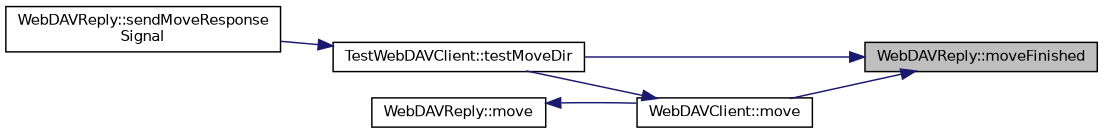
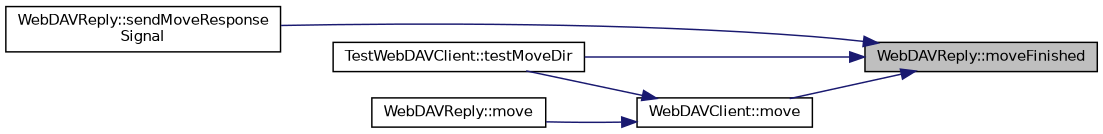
(299, 43) -> (572, 26)
(599, 103) -> (584, 122)
